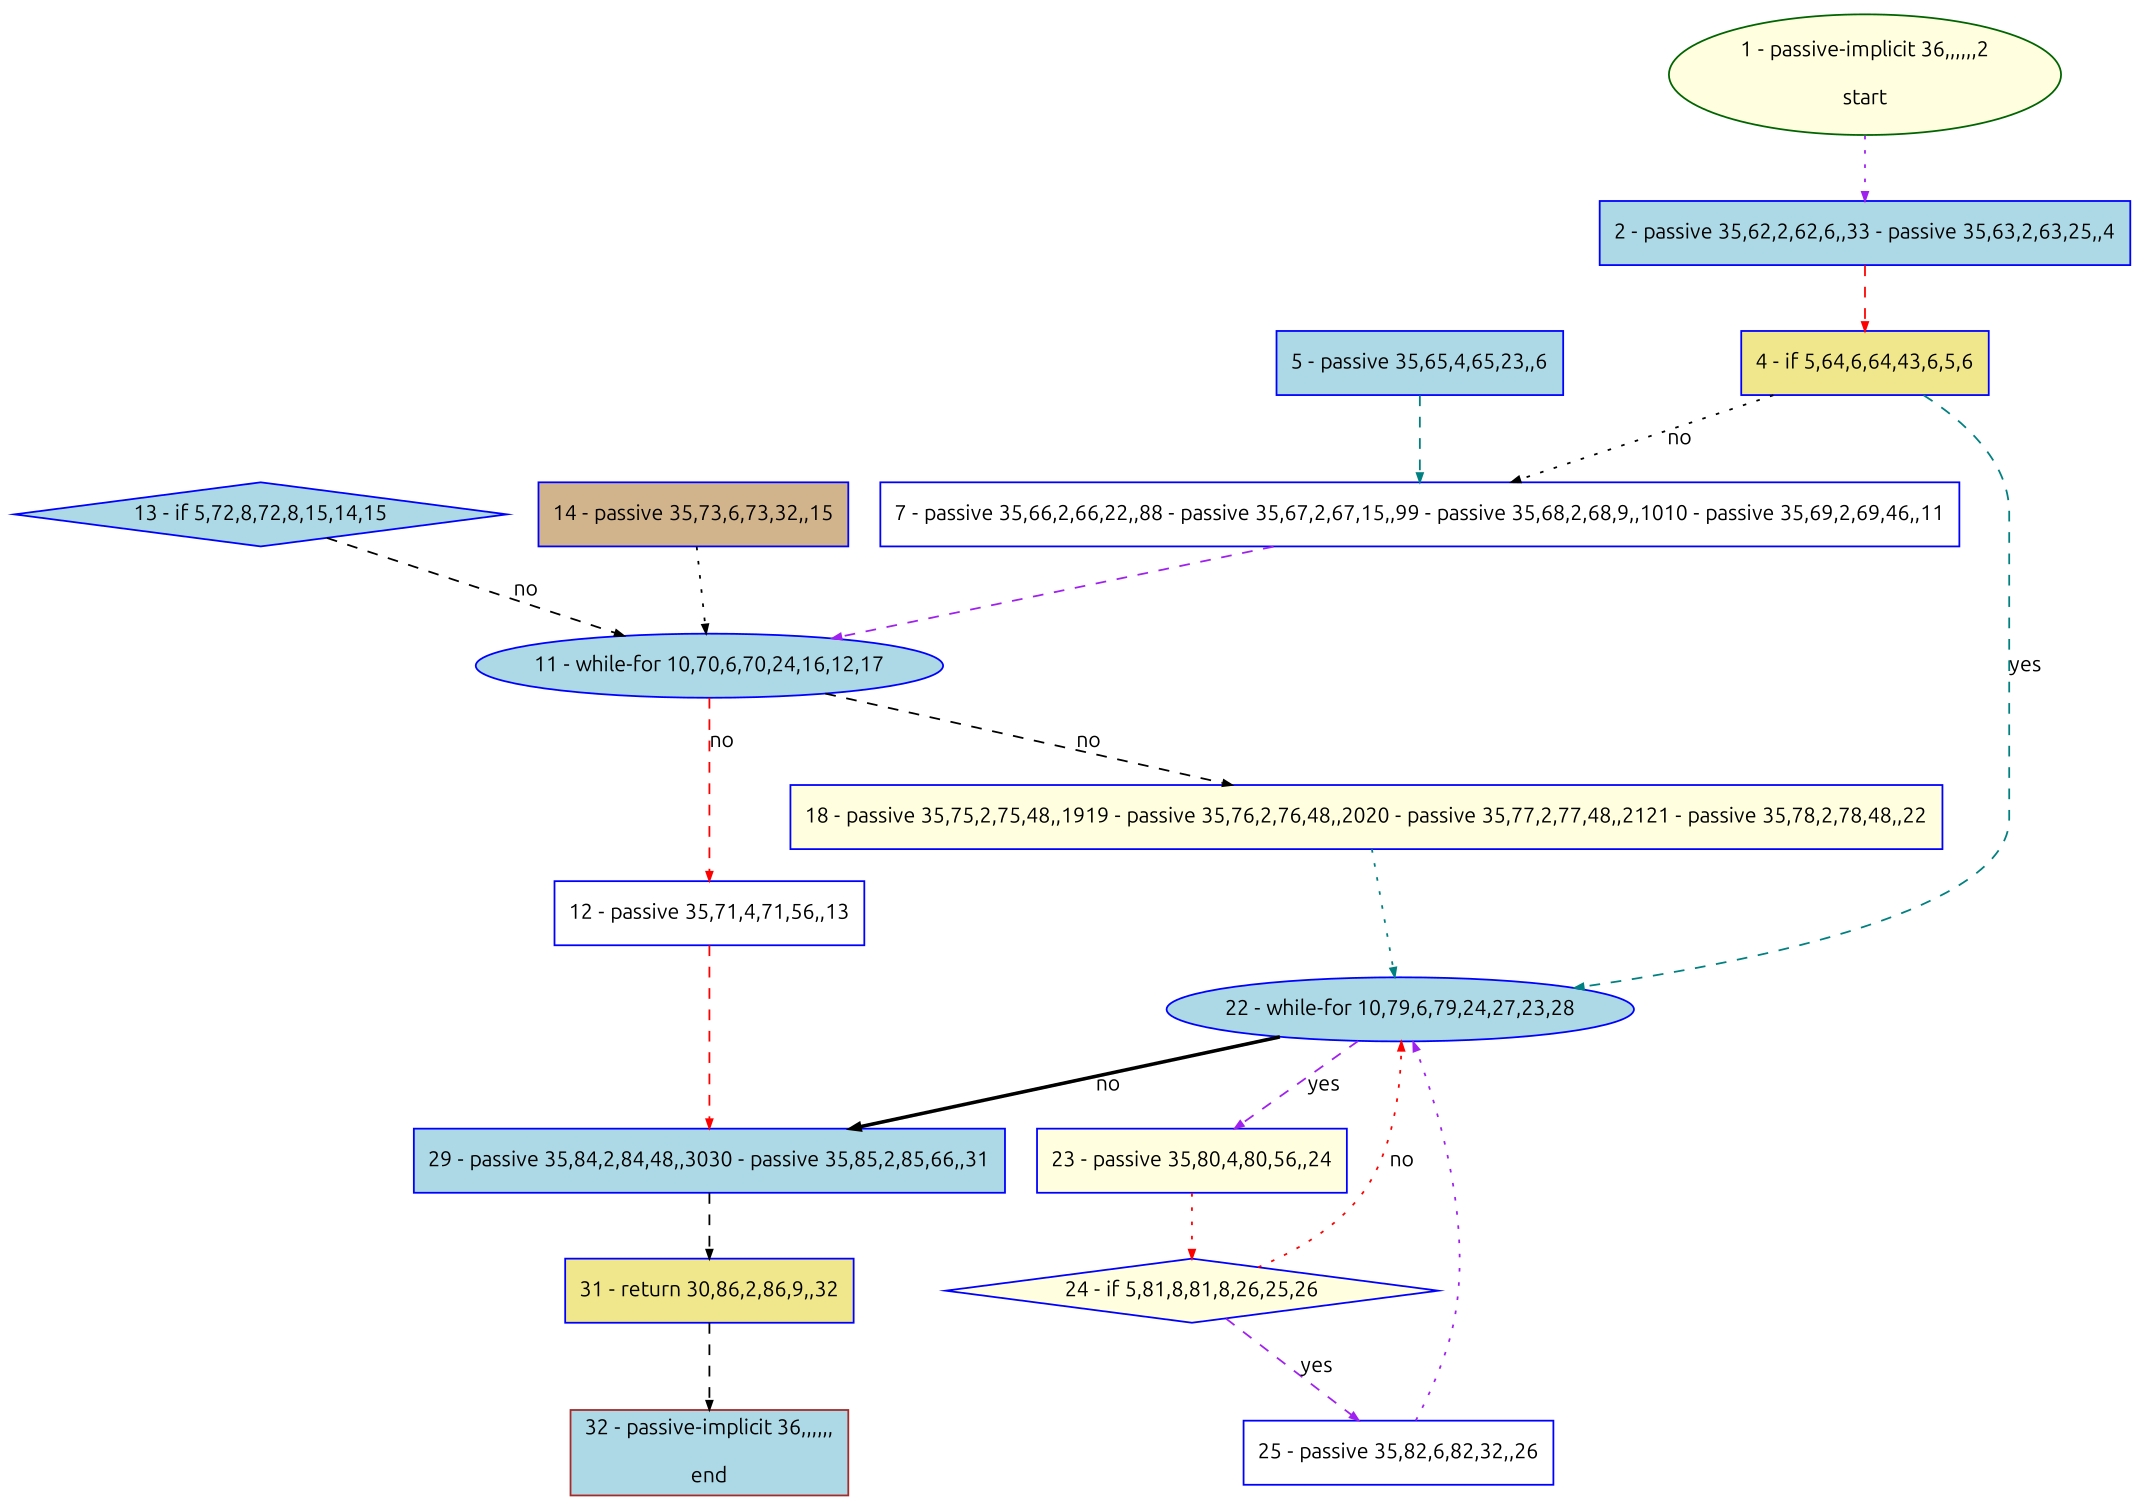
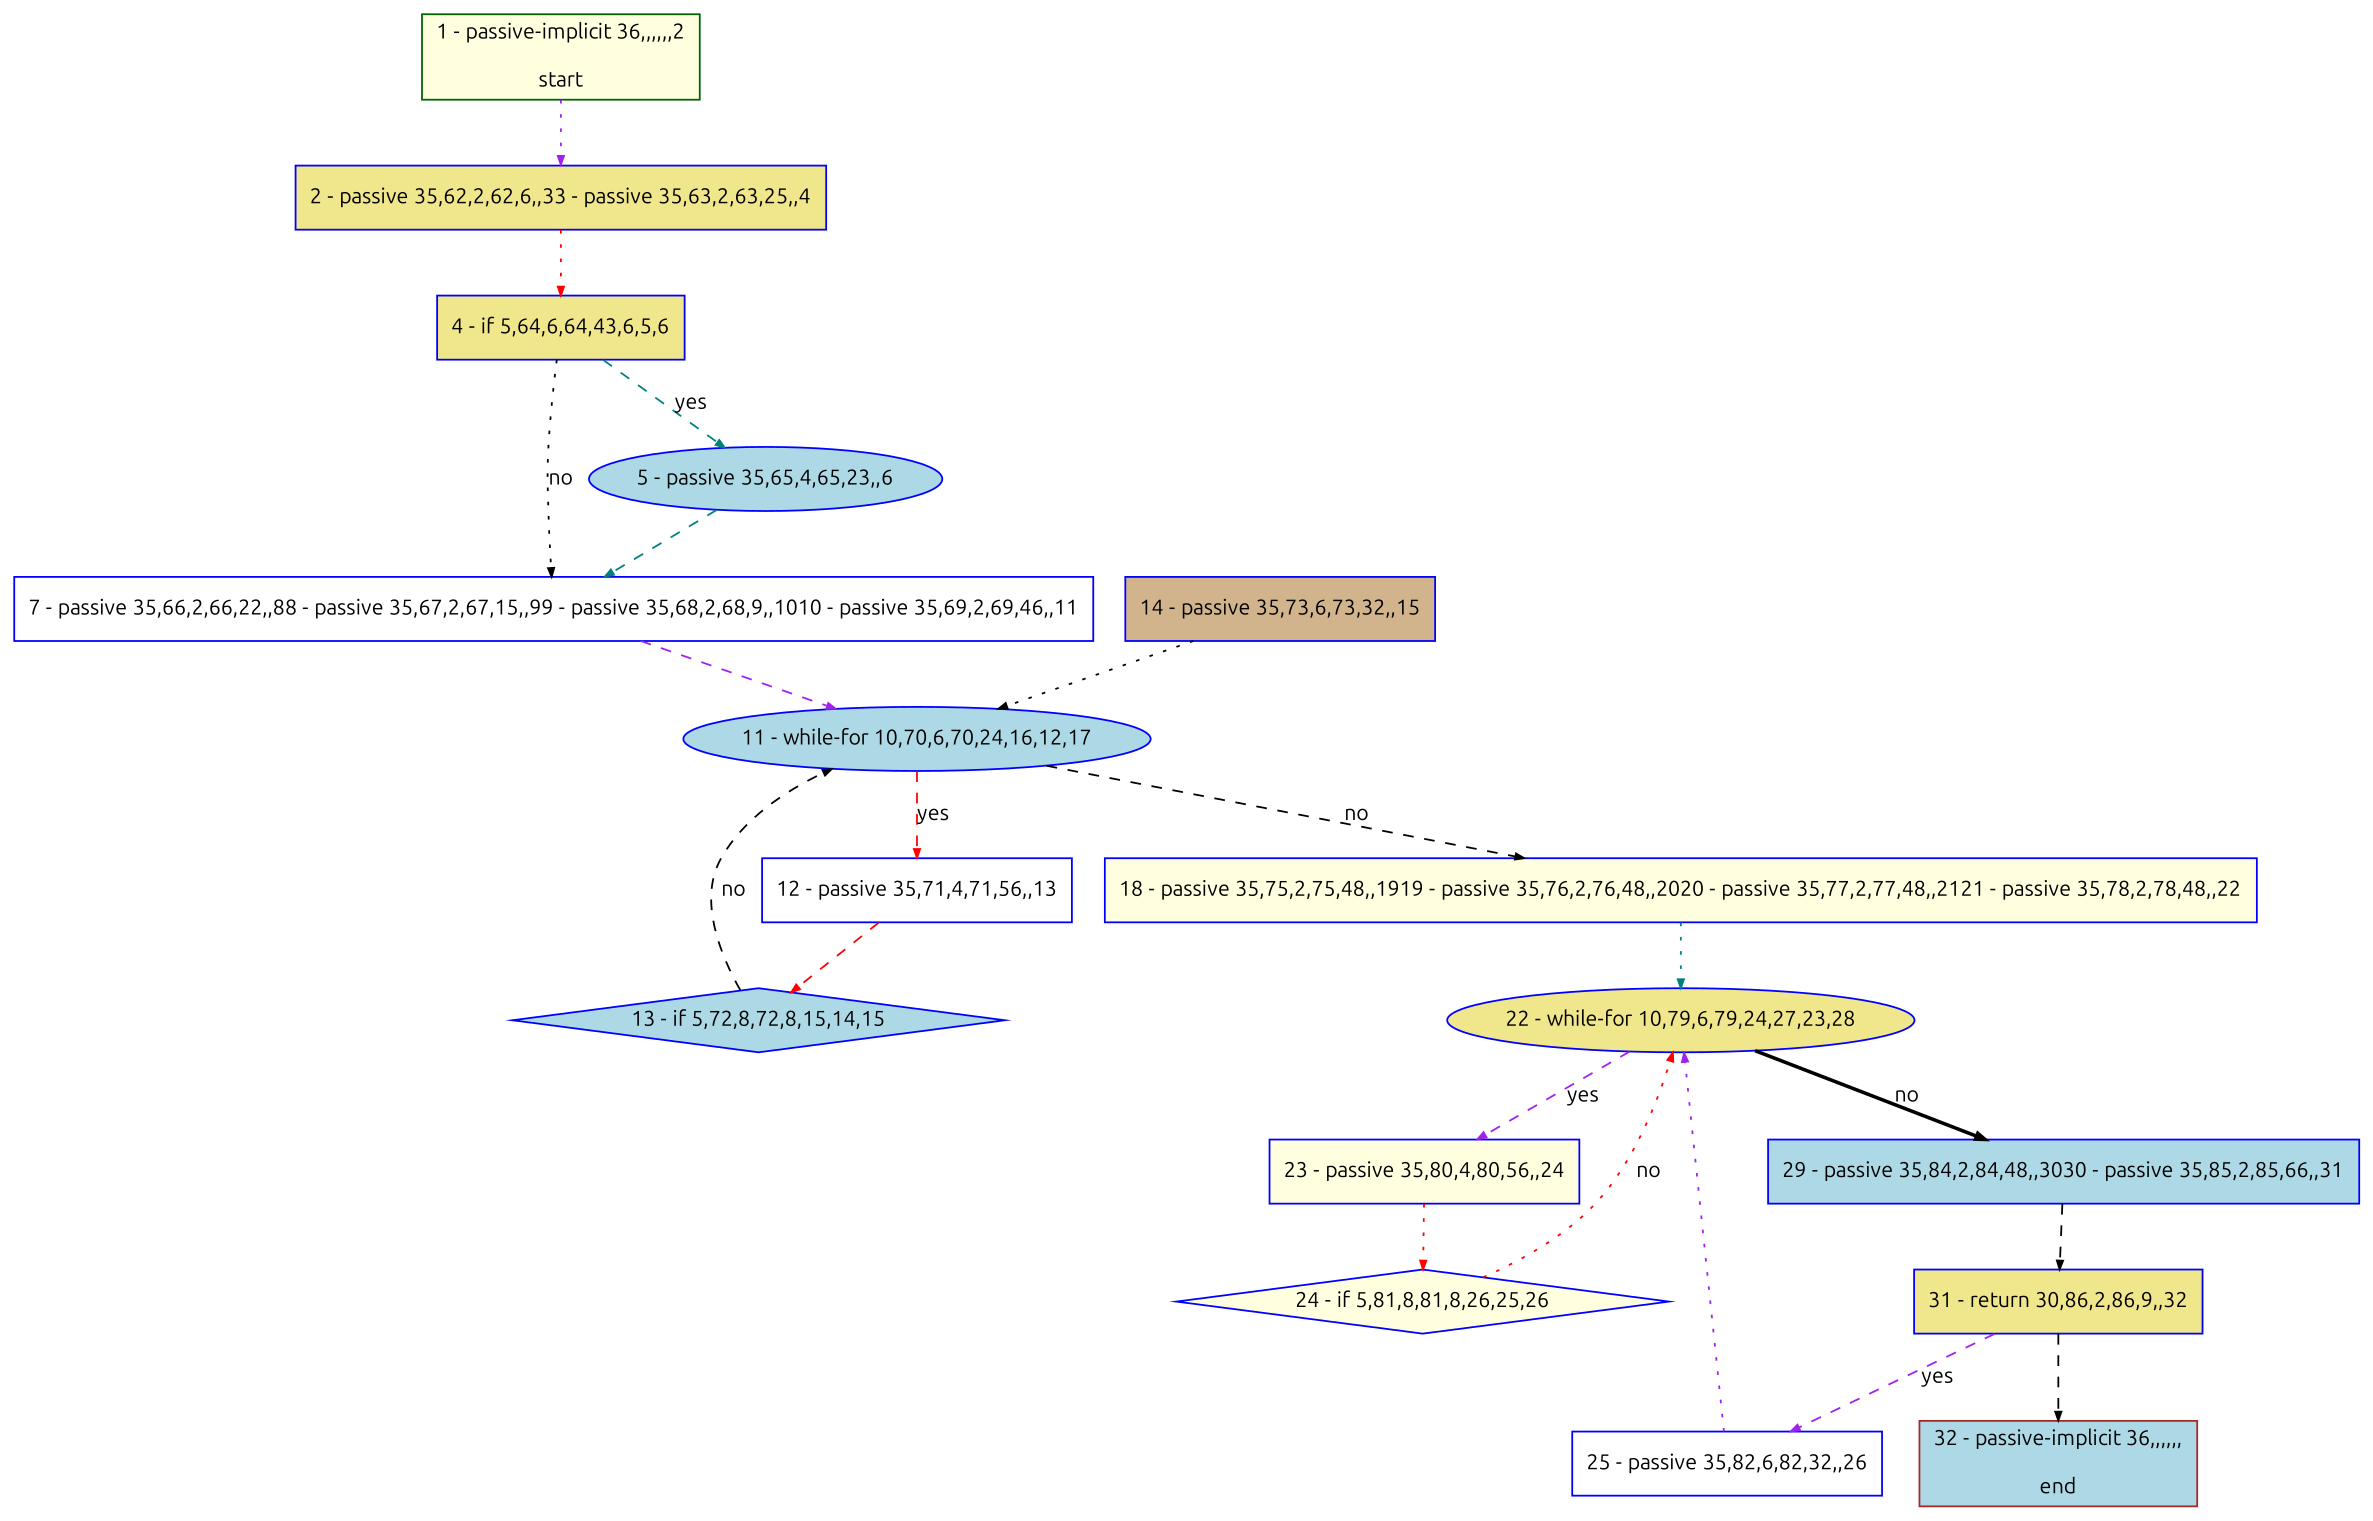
(1865, 75) -> (561, 57)
(1865, 233) -> (561, 198)
(1865, 294) -> (561, 258)
(1420, 363) -> (766, 479)
(722, 741) -> (934, 815)
(2006, 828) -> (660, 401)
(1400, 1009) -> (1681, 1020)
(709, 1032) -> (839, 955)
(1289, 1367) -> (1897, 1381)
